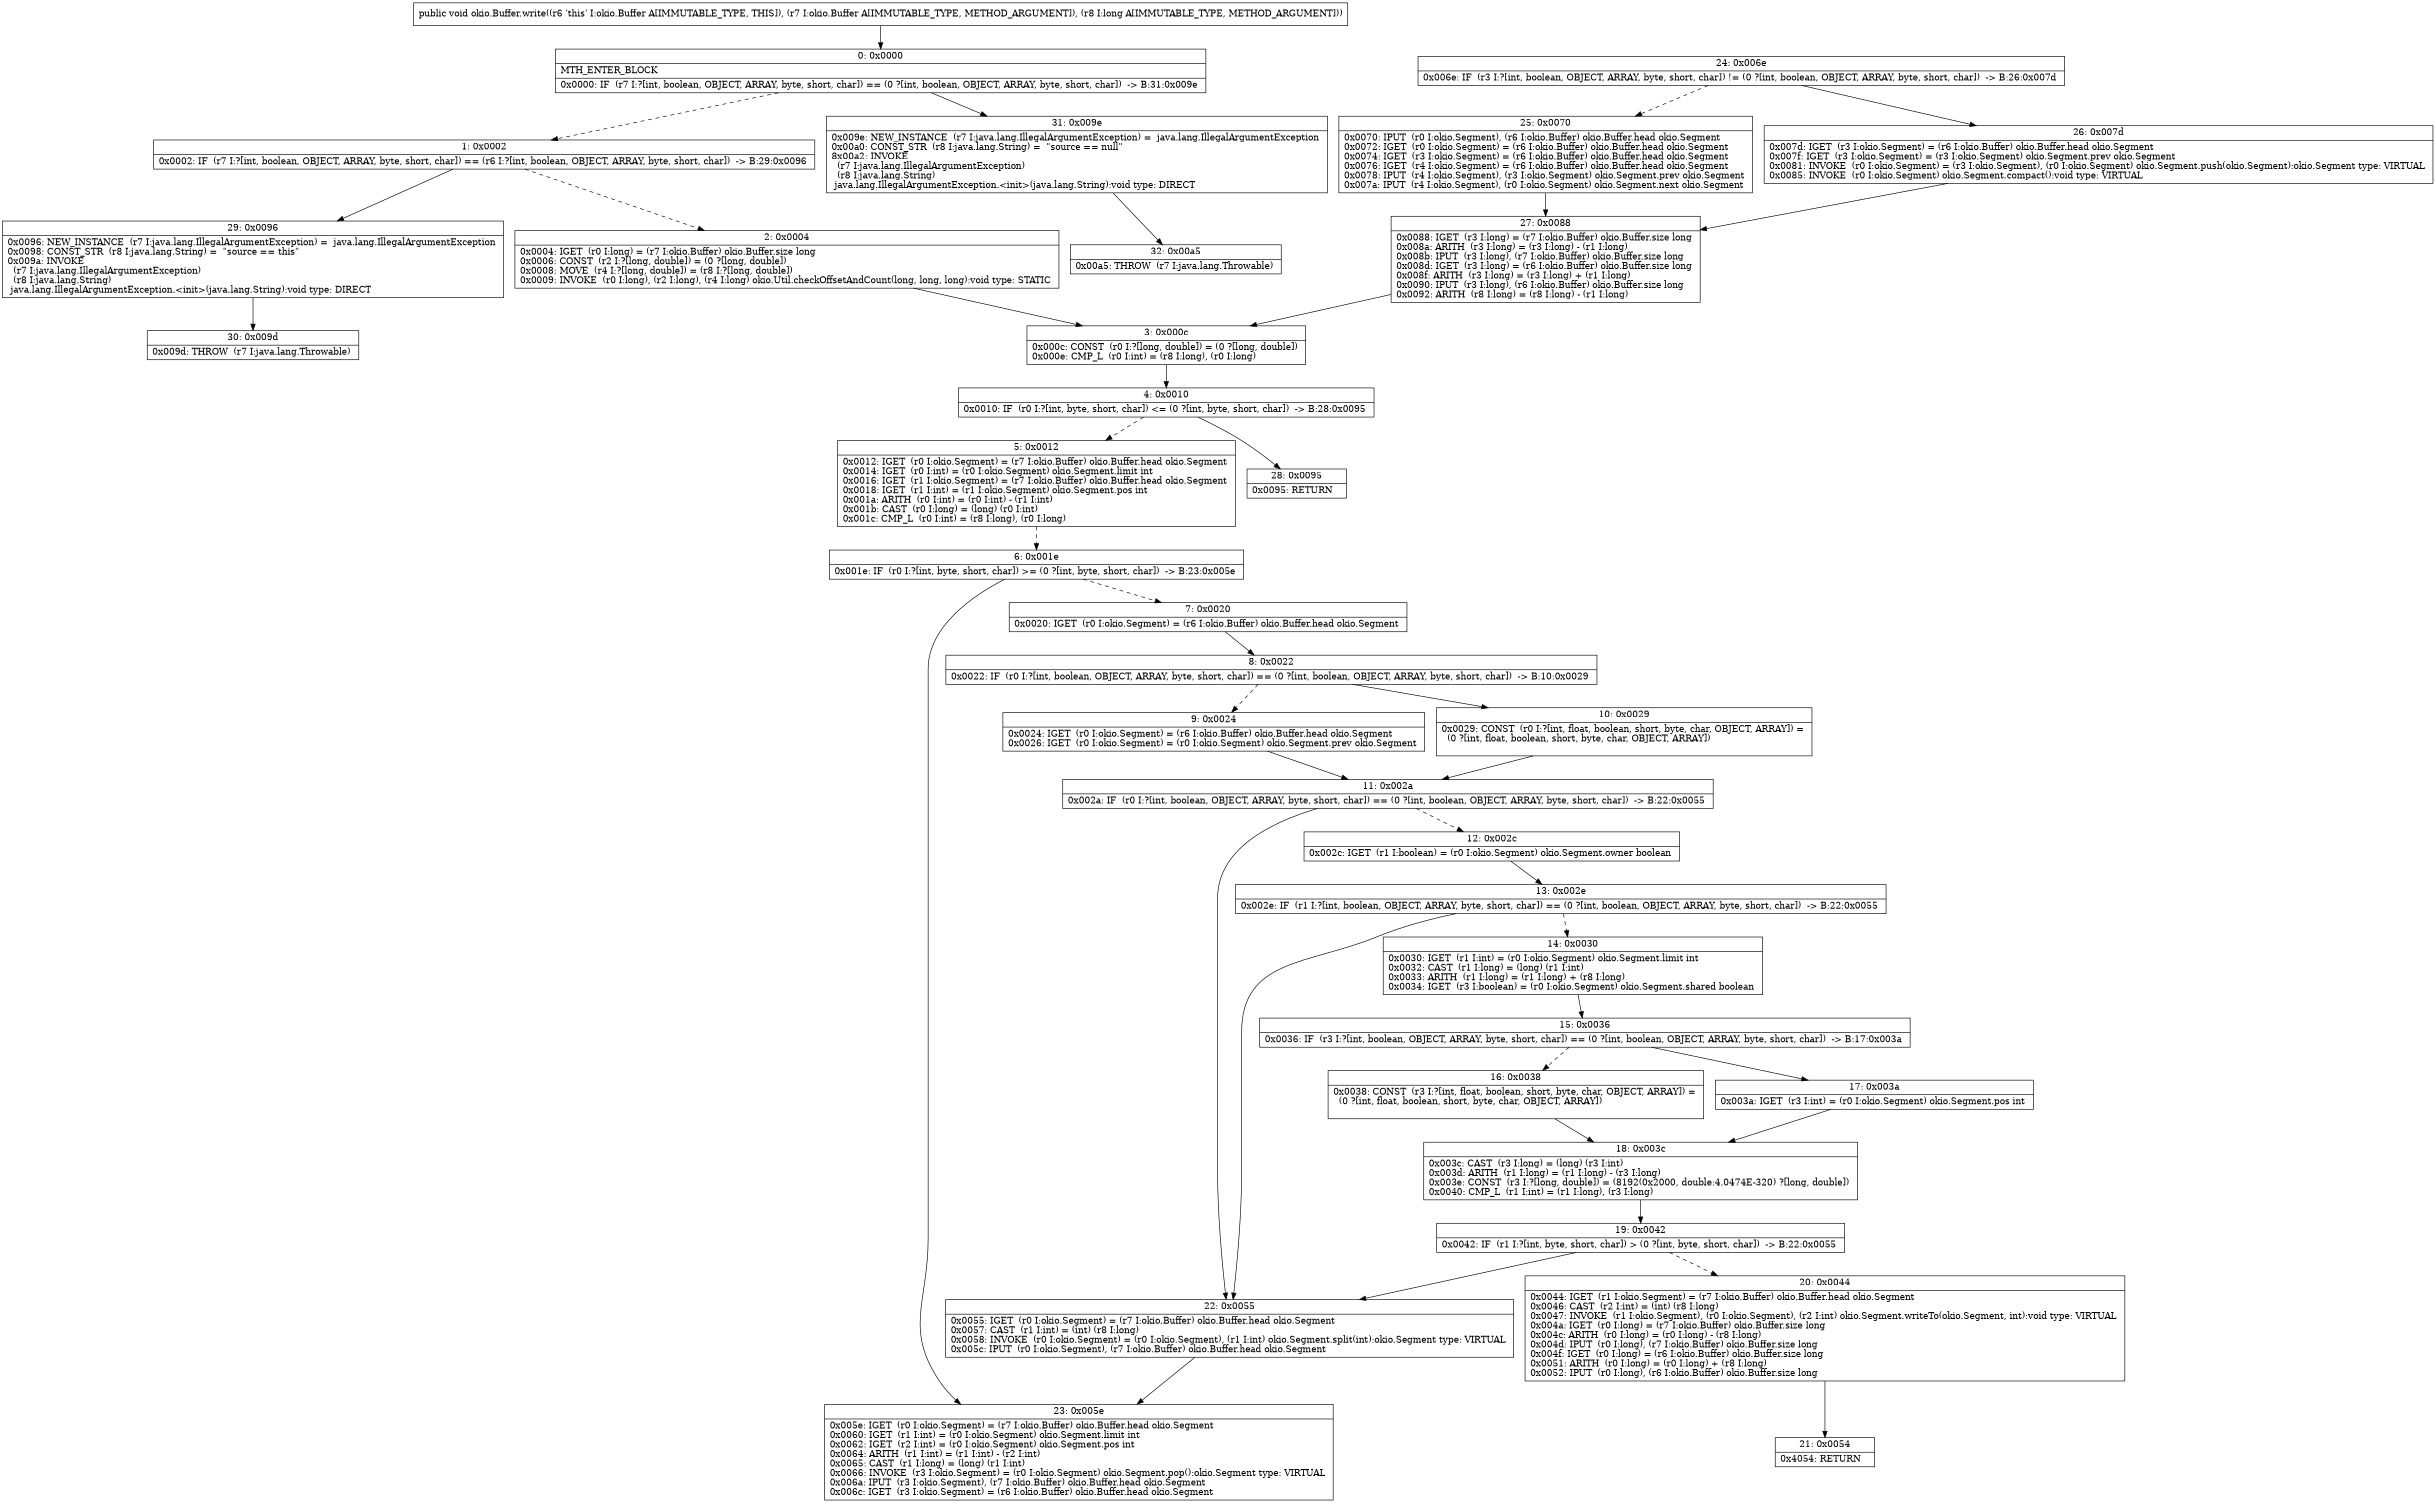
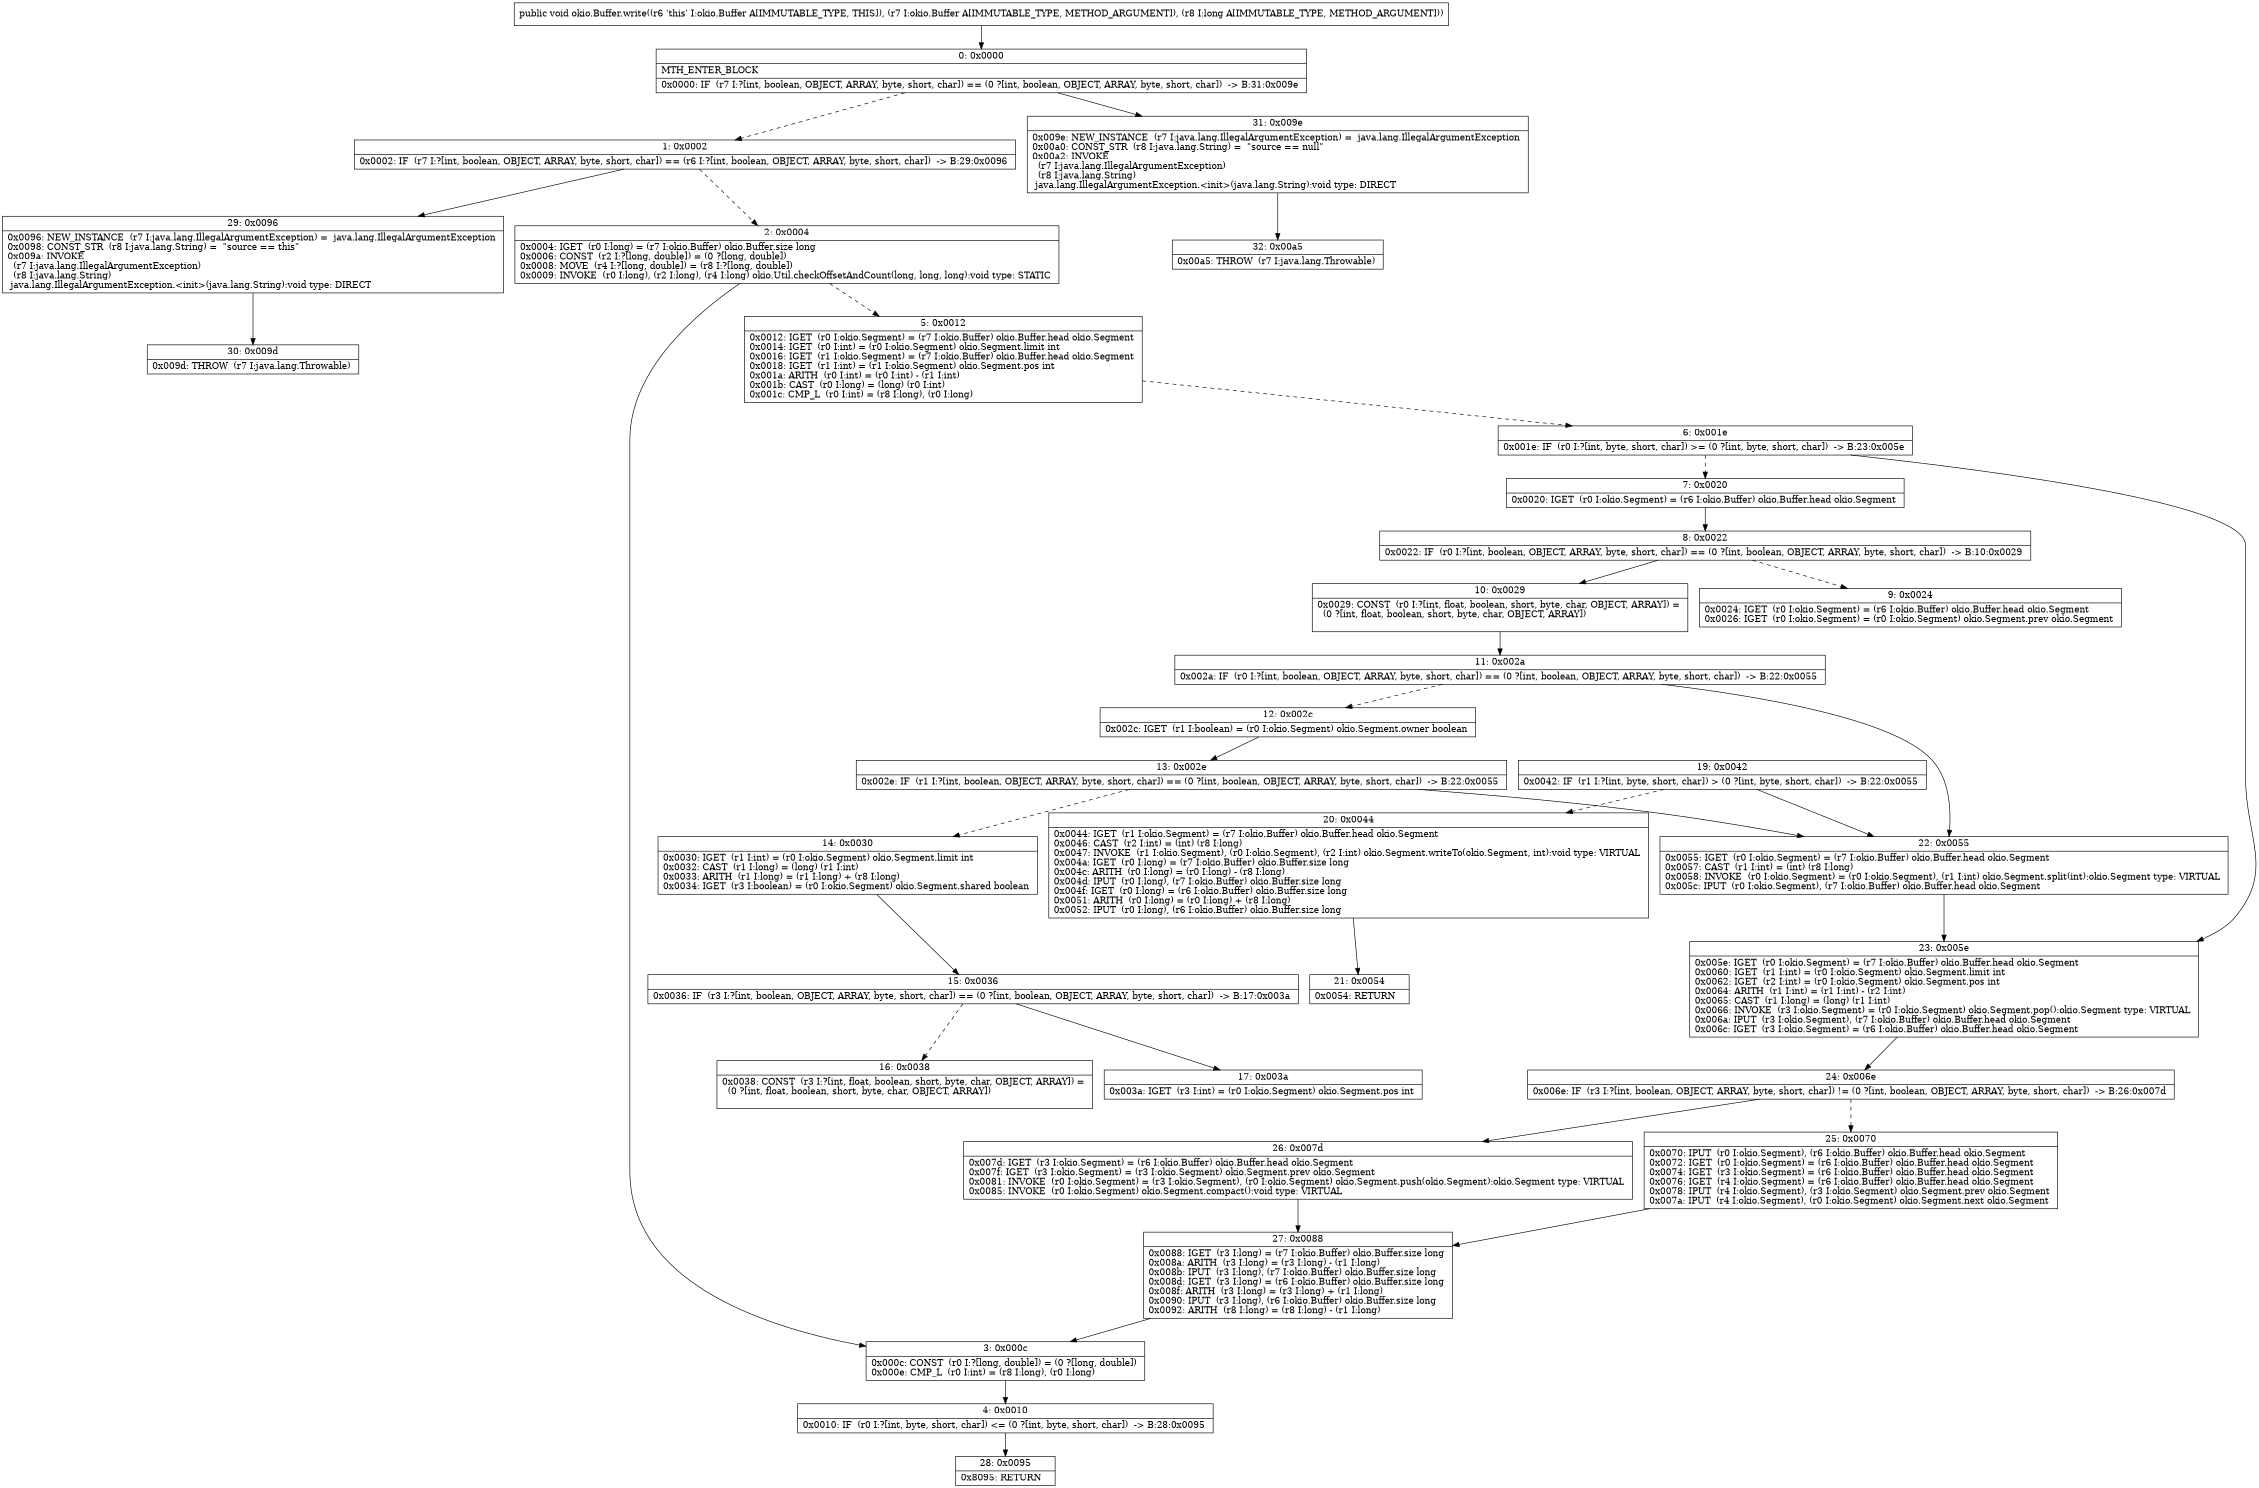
(873, 157) -> (1074, 157)
(1127, 427) -> (852, 298)
(1297, 491) -> (1005, 1478)
(1305, 764) -> none
none -> (1883, 1051)
(1641, 1171) -> none
(1825, 1459) -> (1359, 996)
